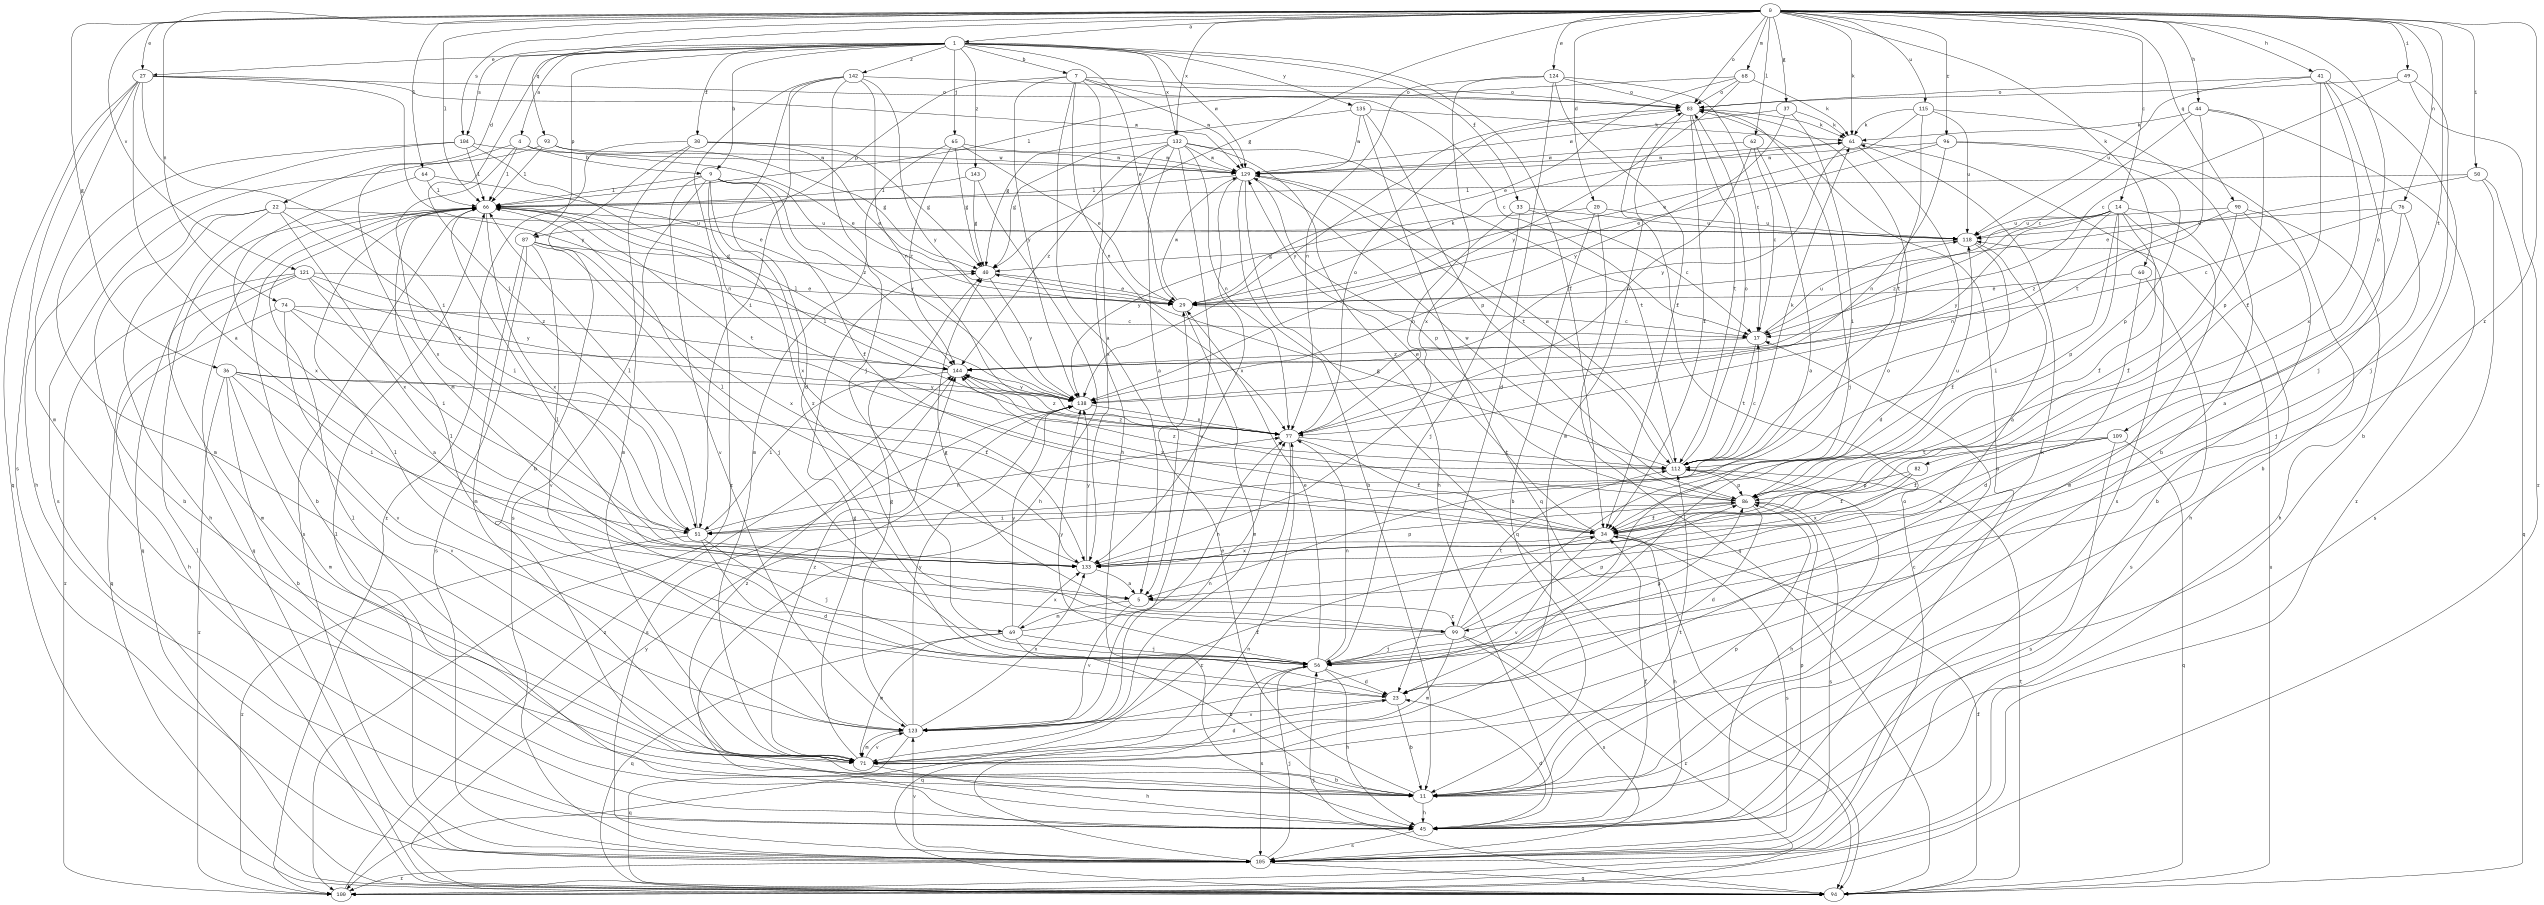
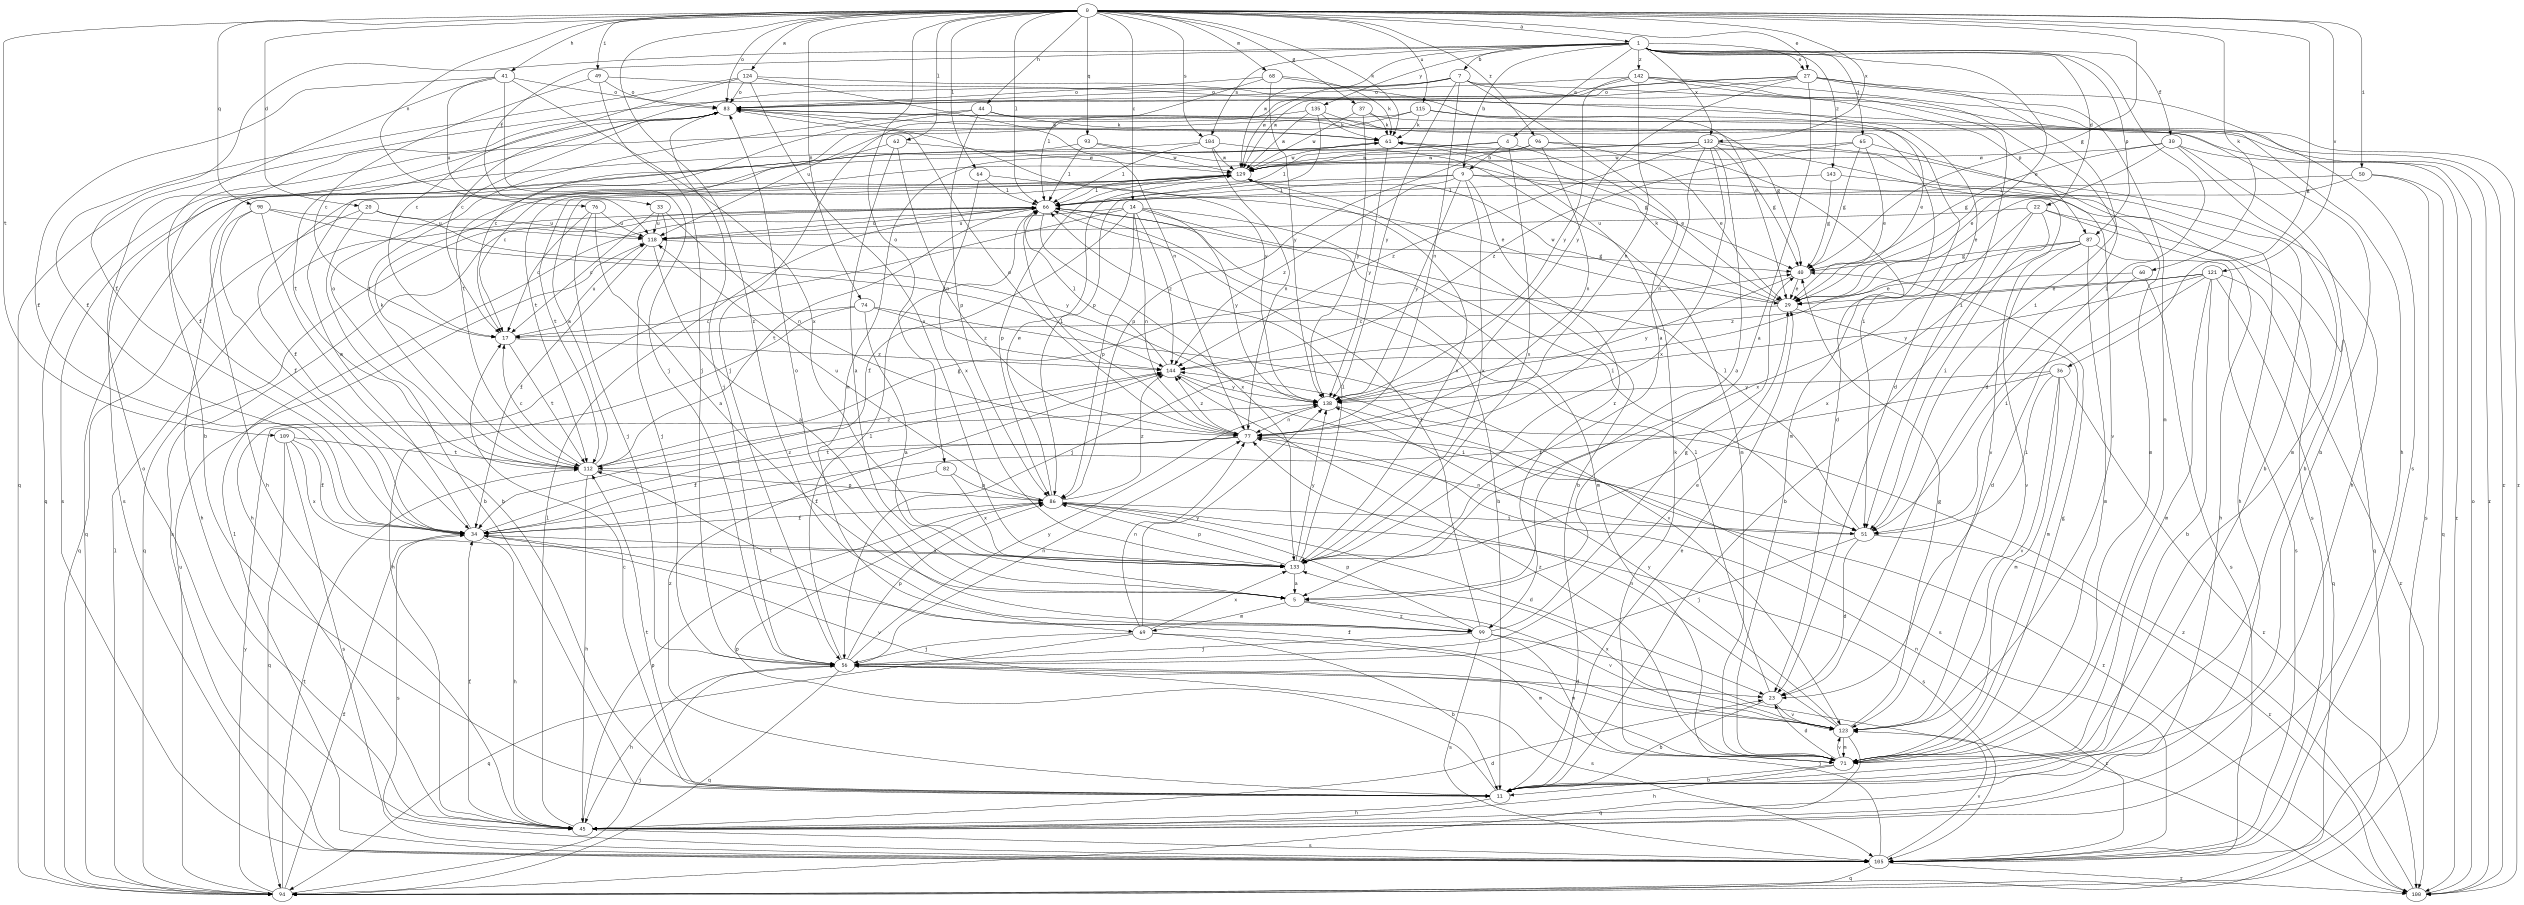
(714, 783) -> (2024, 758)
